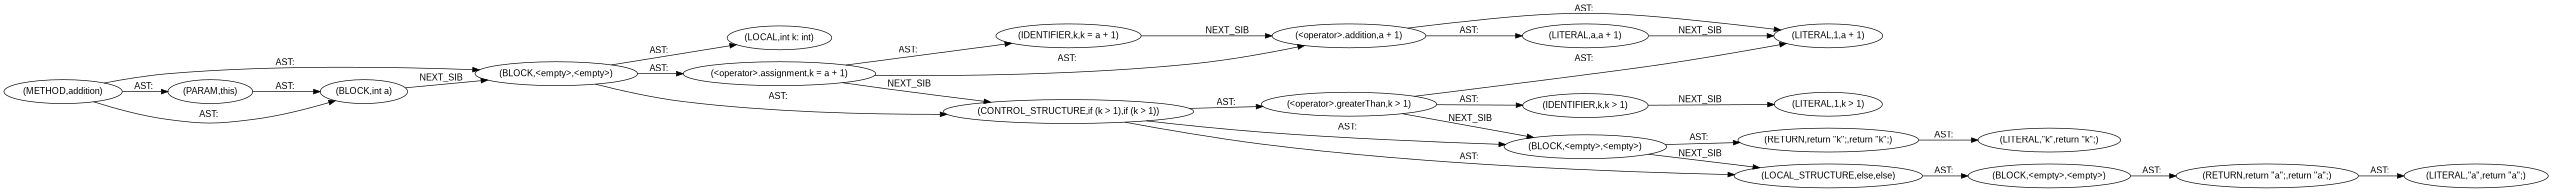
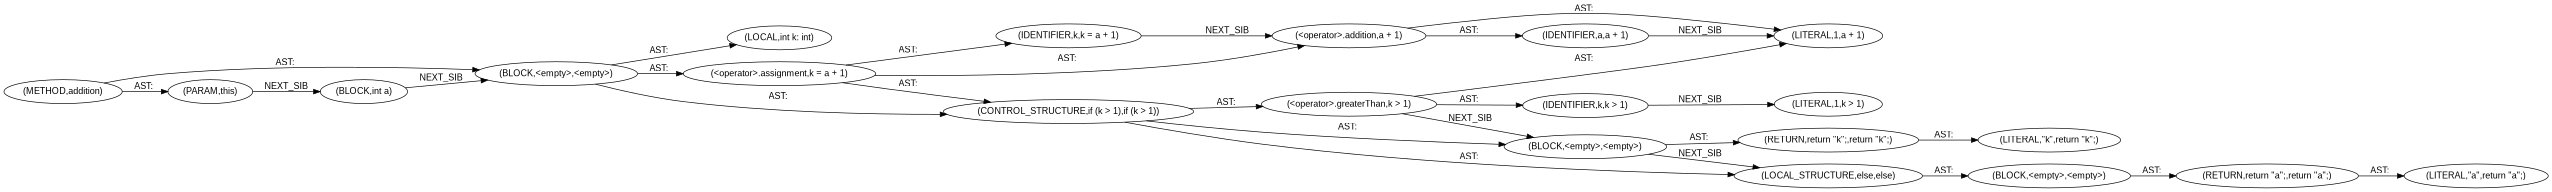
(1585, 36) -> (1585, 36)
(910, 84) -> (910, 84)
(286, 87) -> (286, 87)
(211, 123) -> none
